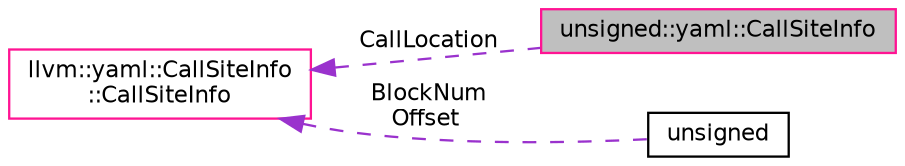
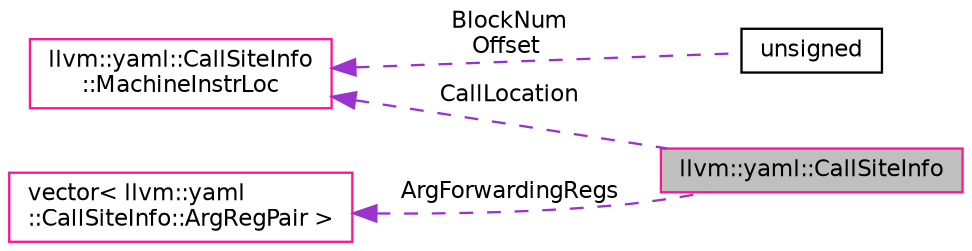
(718, 31) -> (812, 170)
(160, 84) -> (181, 74)
none -> (181, 207)
